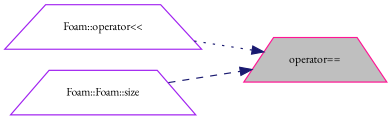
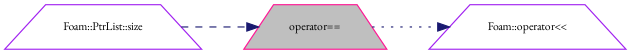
(223, 46) -> (405, 27)
(103, 93) -> (103, 27)
